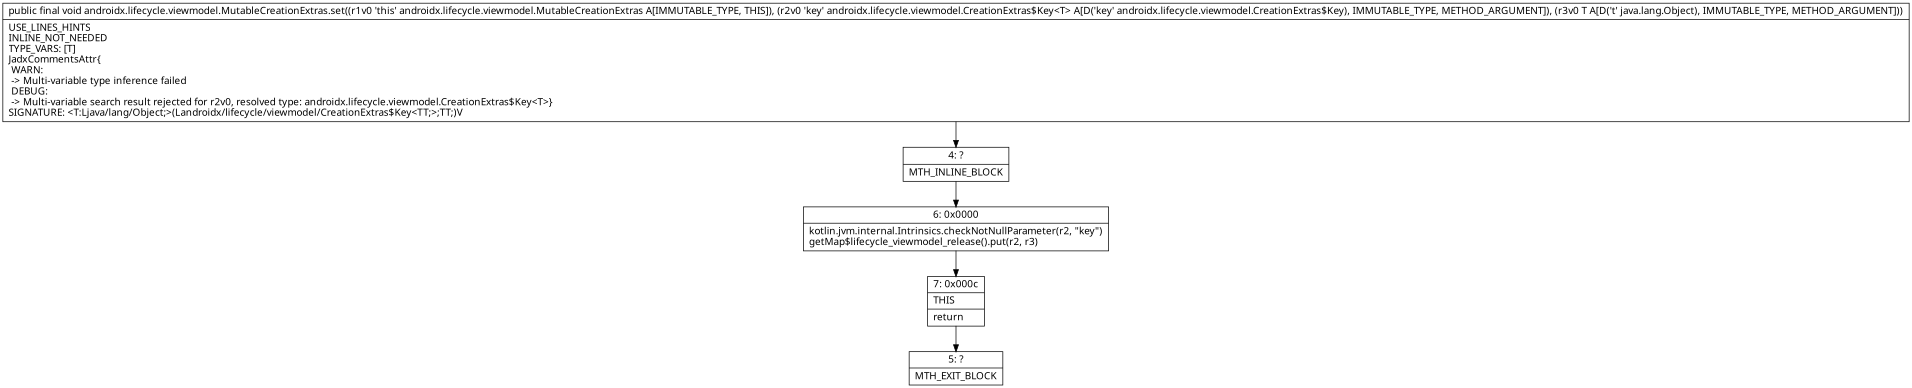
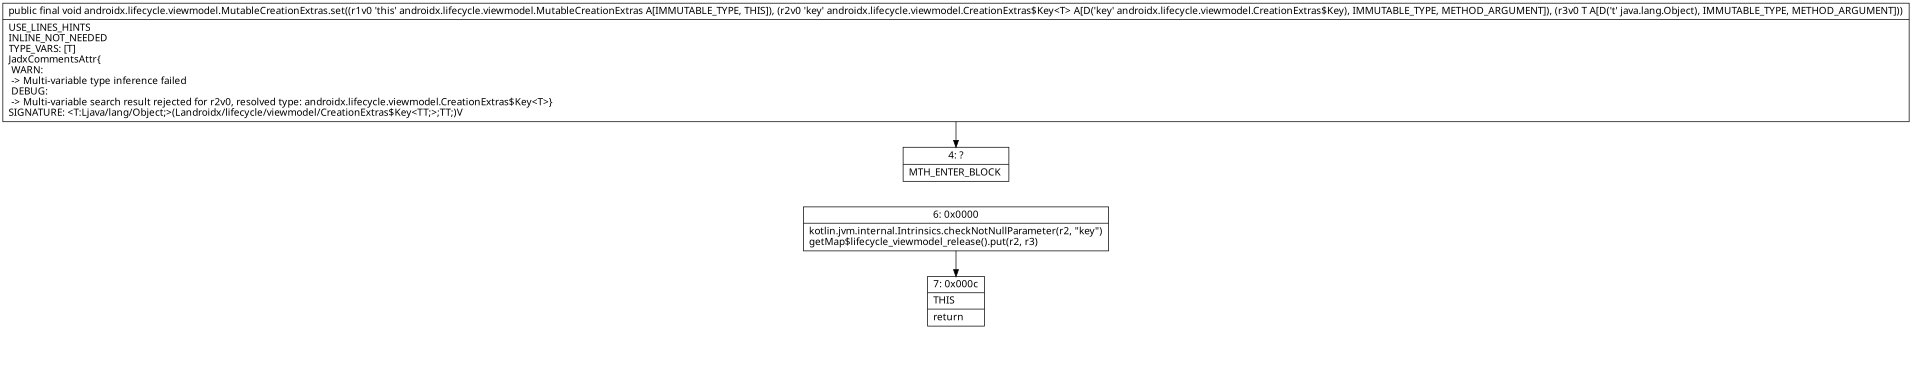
(956, 172) -> (955, 172)
(956, 191) -> none
(956, 368) -> none
